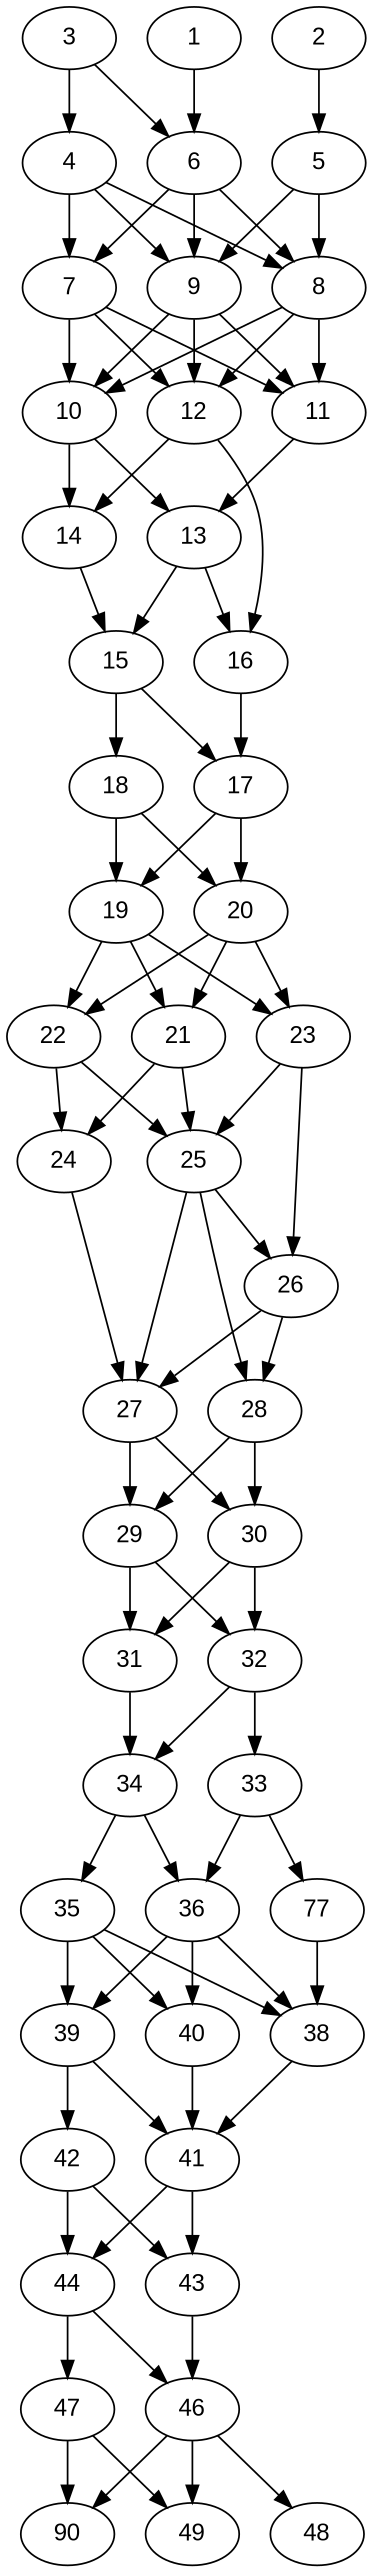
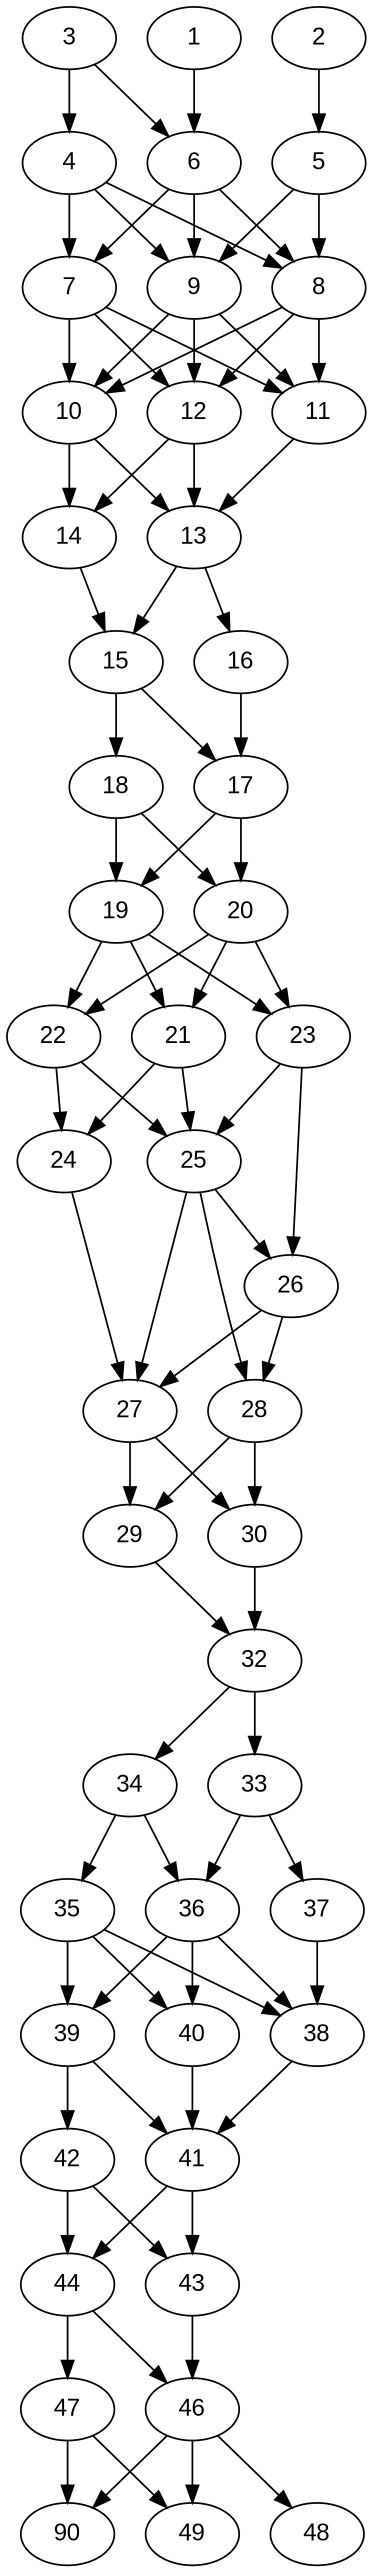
(260, 522) -> (194, 466)
(130, 1661) -> none
(317, 1910) -> (317, 1910)
